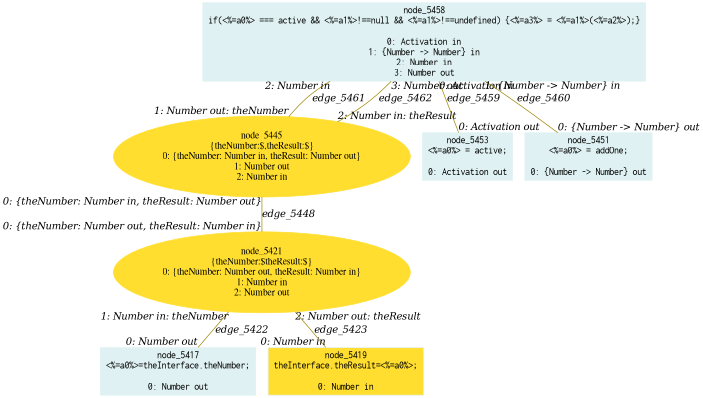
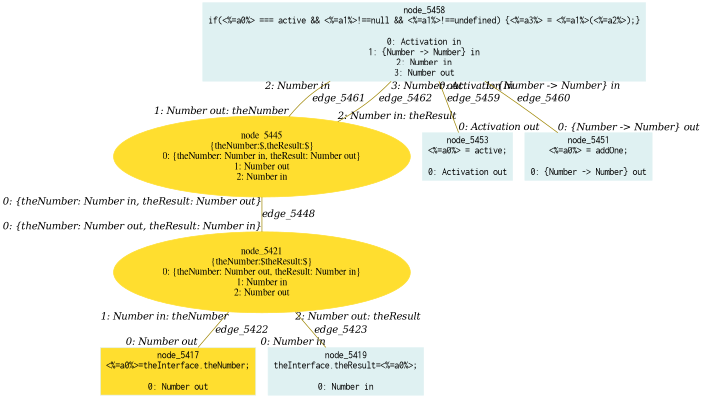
(178, 371) -> (178, 371)
(346, 371) -> (346, 371)
